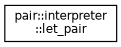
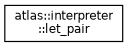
(61, 23) -> (64, 23)
